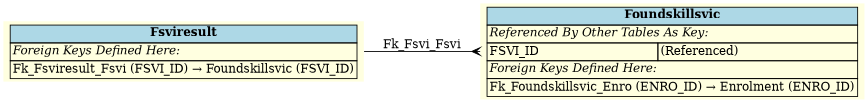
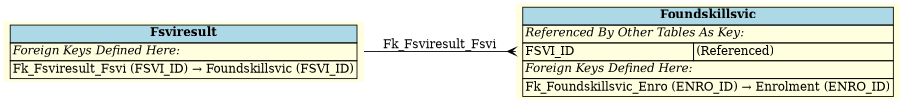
(422, 45) -> (440, 45)
